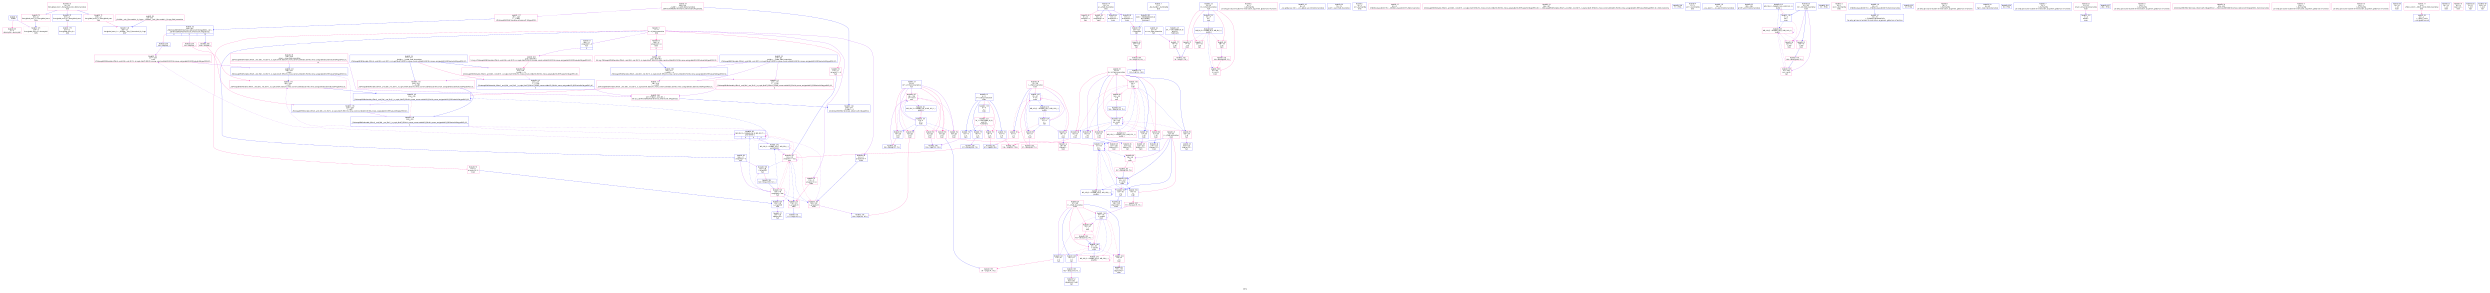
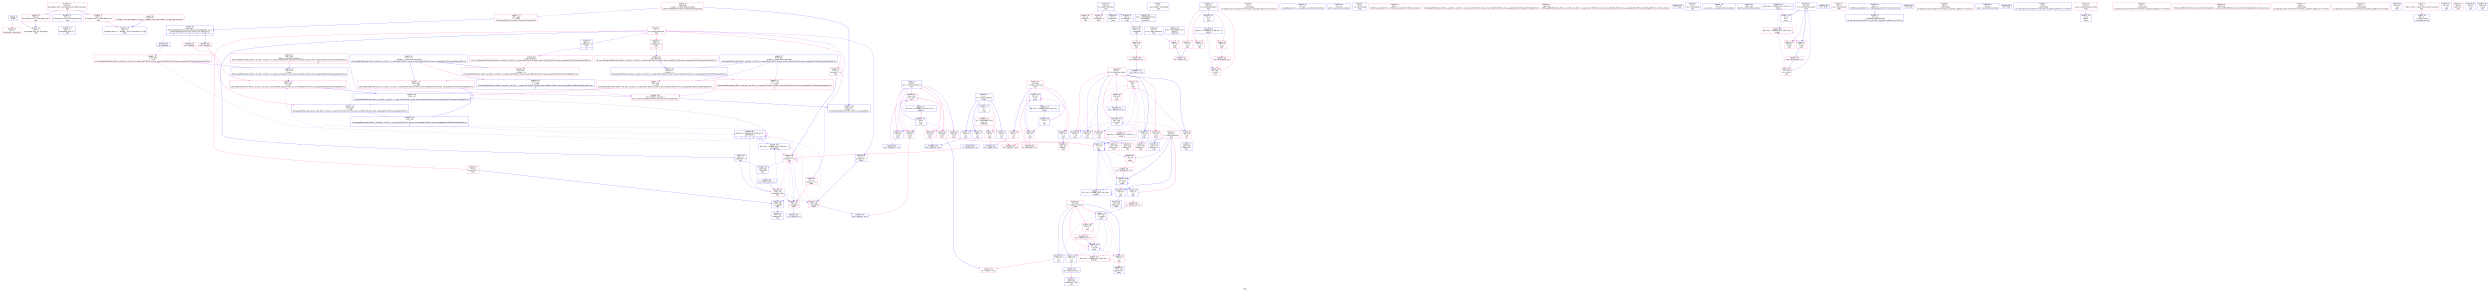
(2105, 6) -> none
